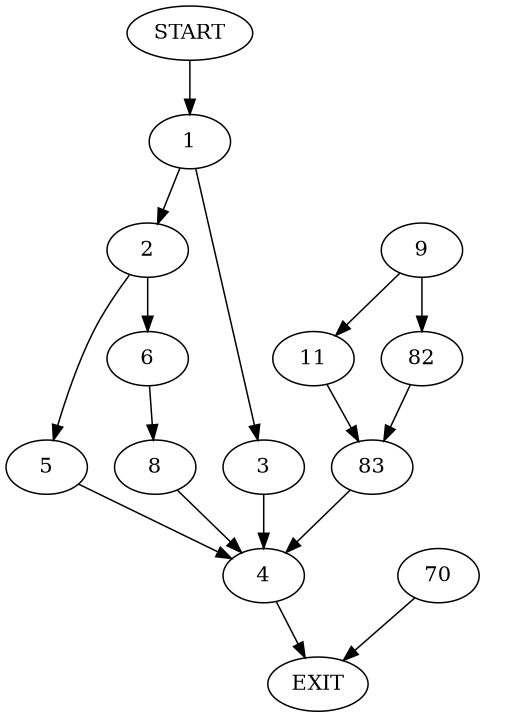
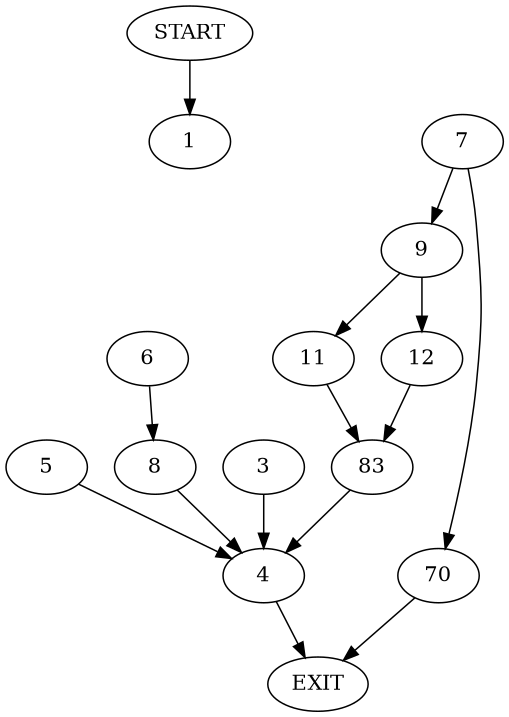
none -> (463, 142)
(148, 250) -> none
(225, 297) -> none
(422, 359) -> (422, 359)
